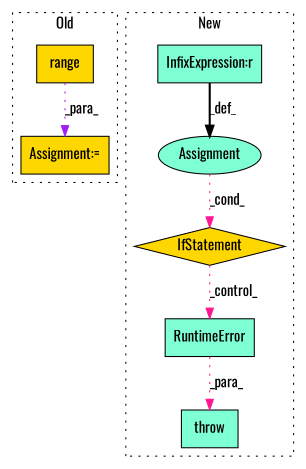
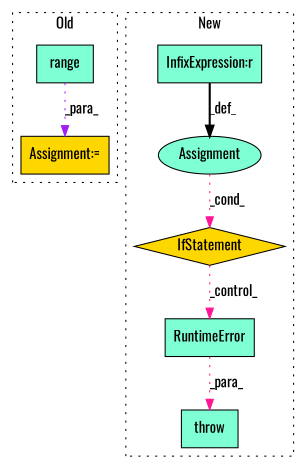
(65, 64) -> (65, 64)
